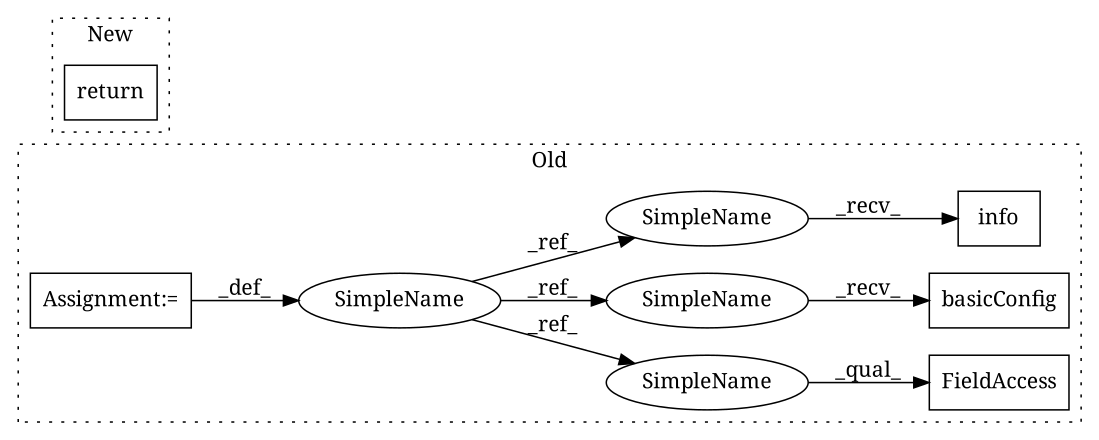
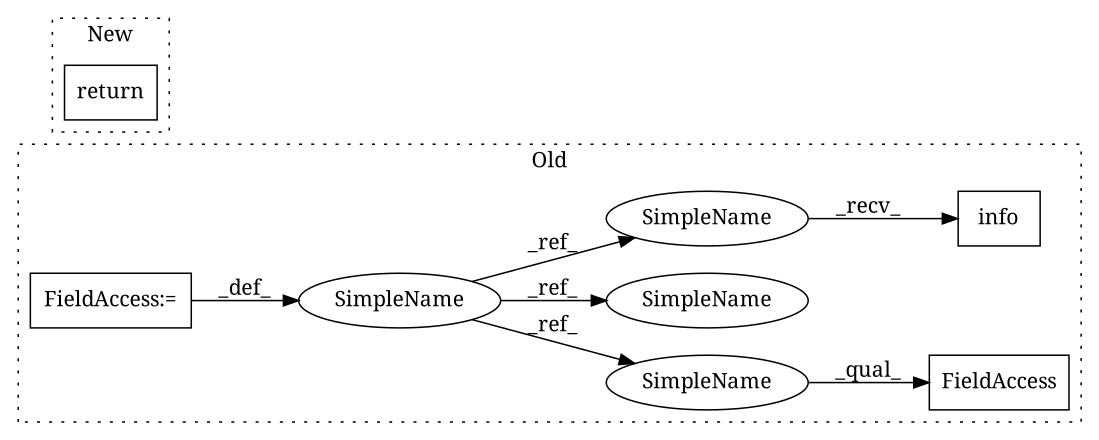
(111, 301) -> (111, 301)
(999, 301) -> none
